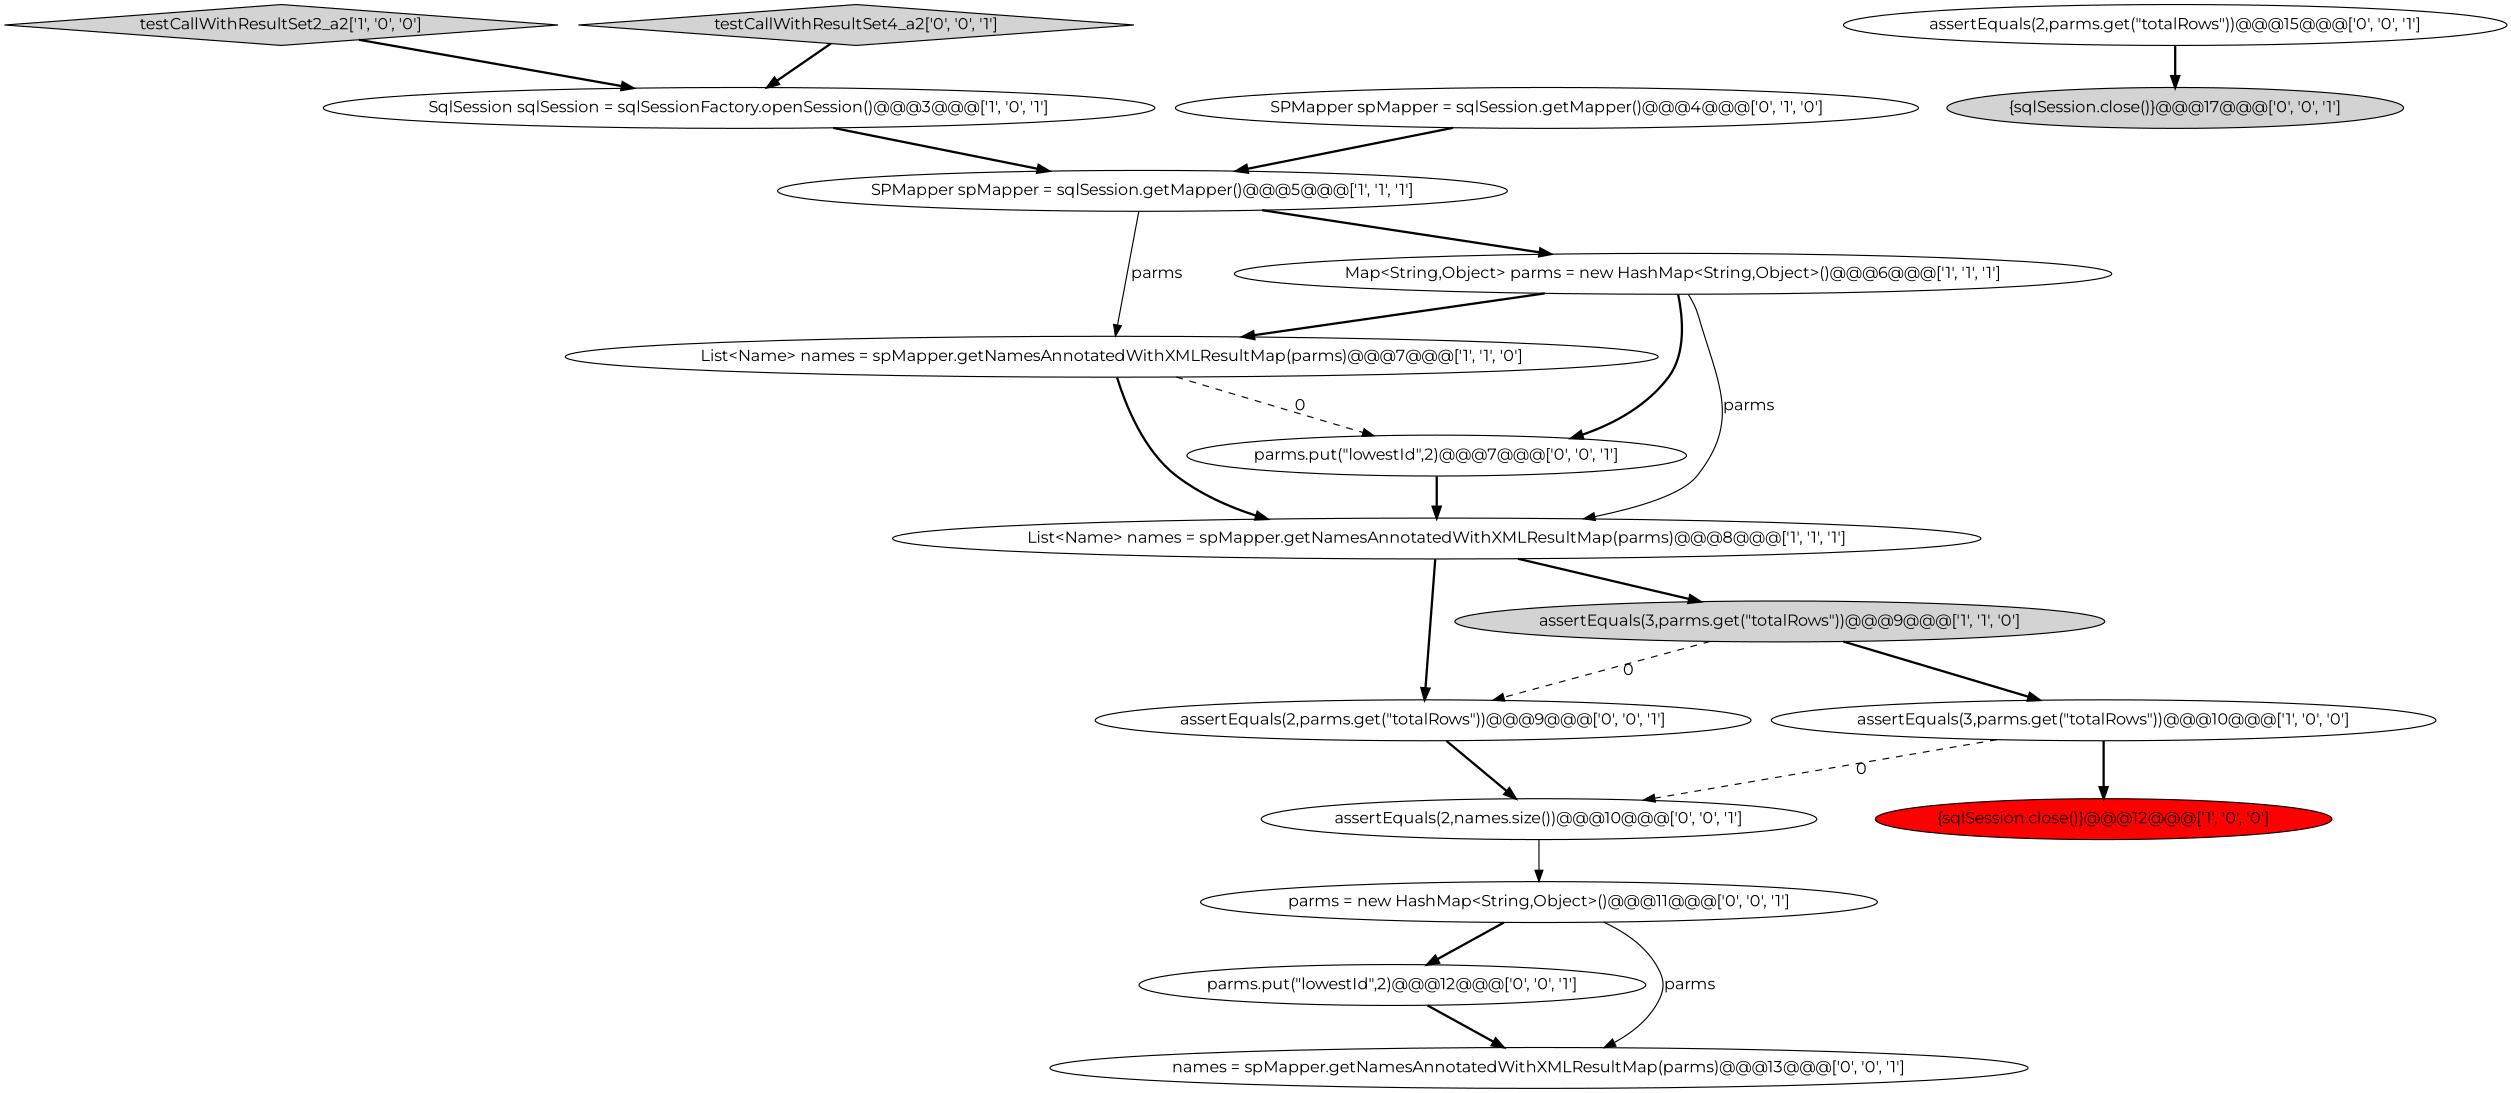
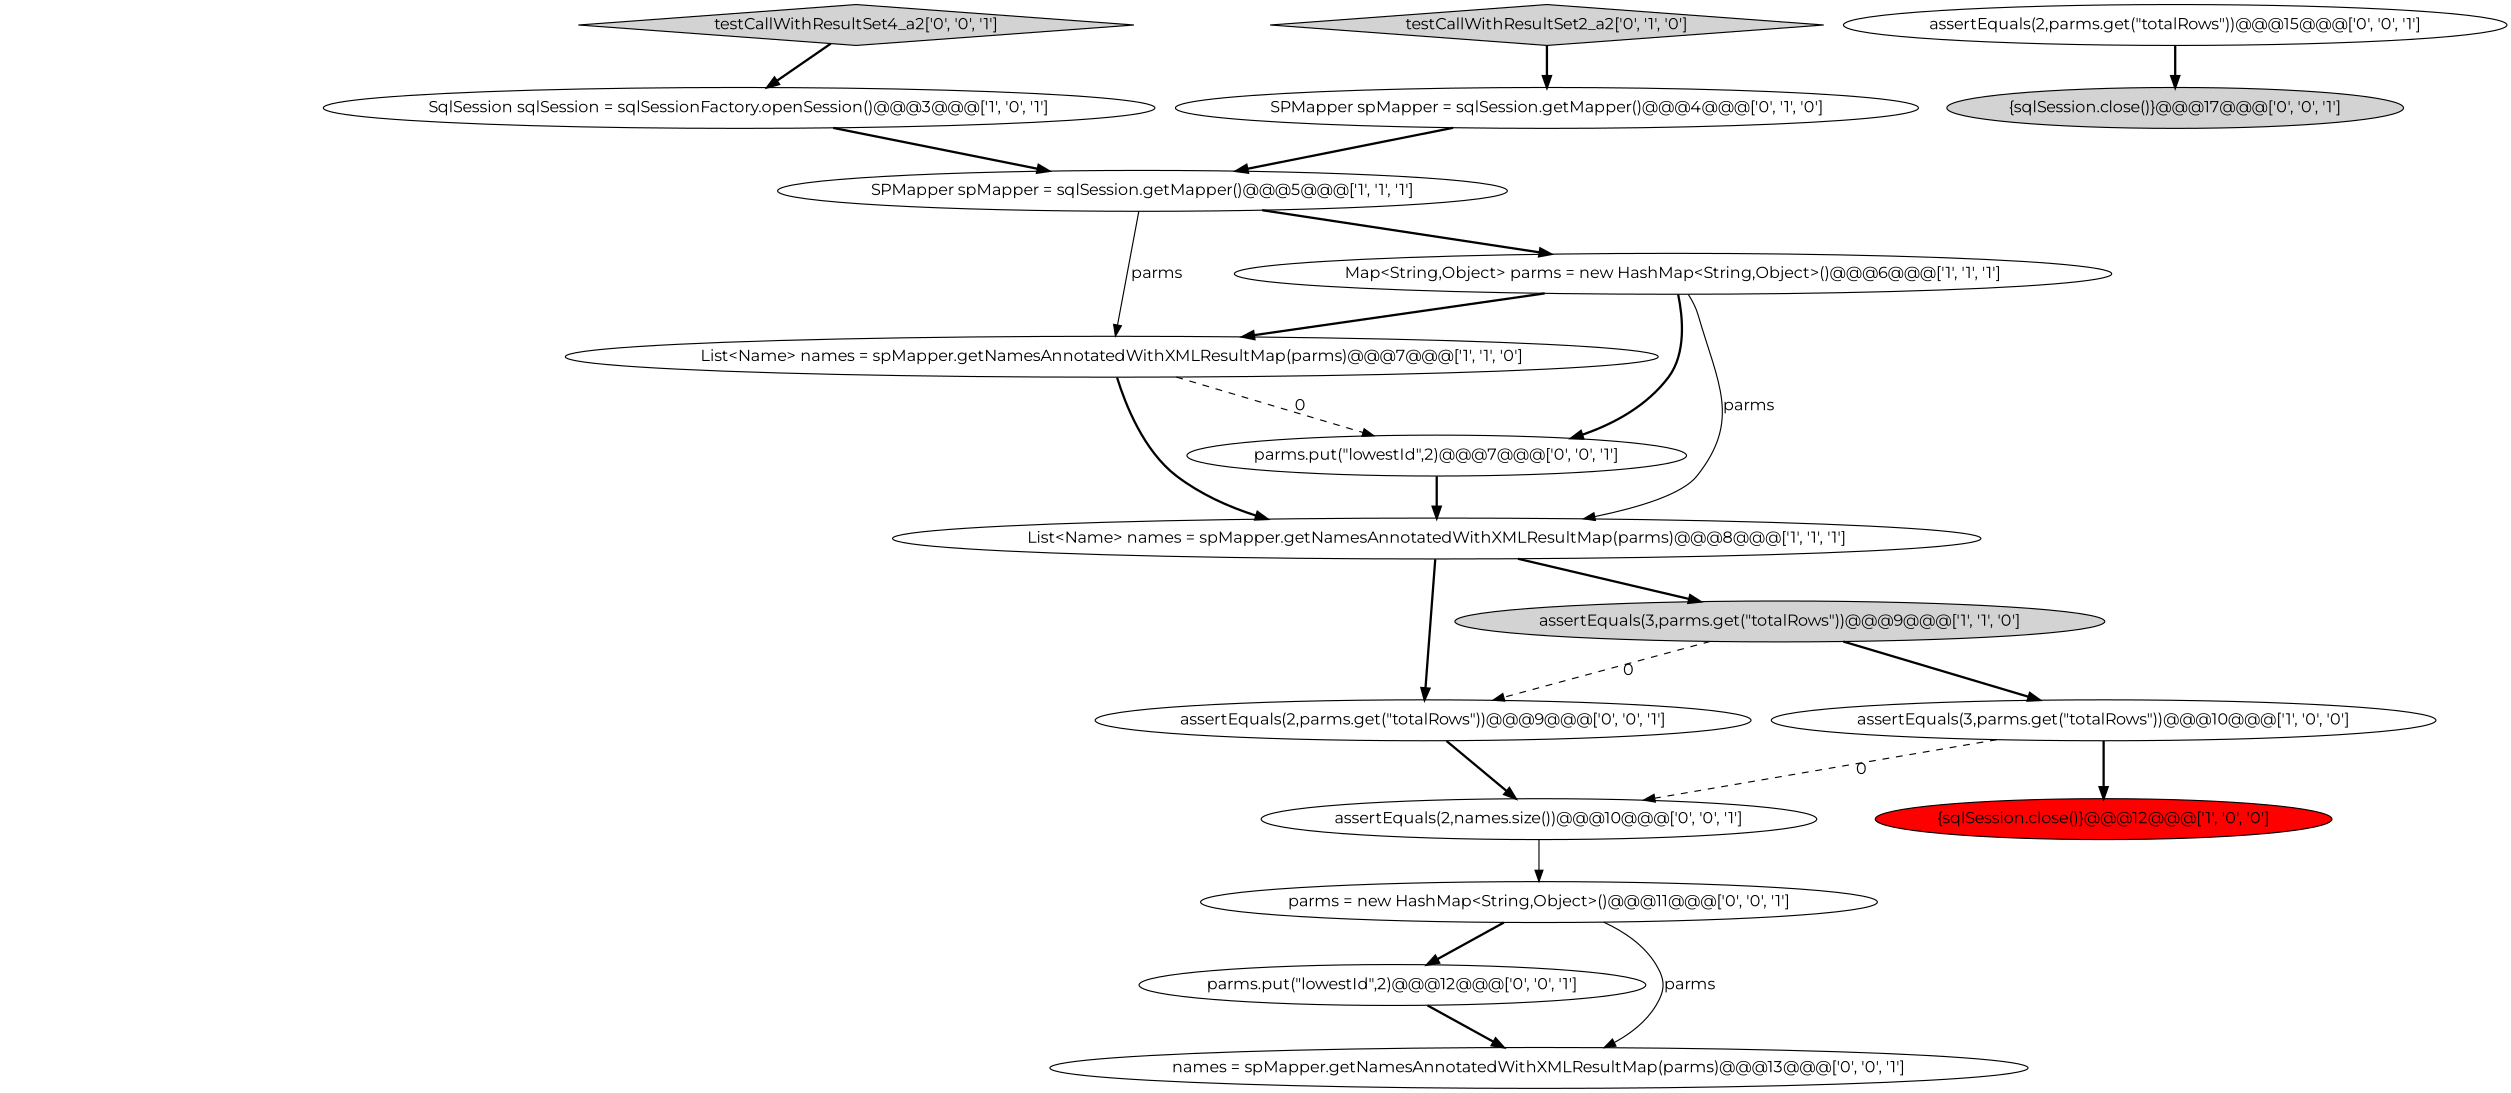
(281, 25) -> none
none -> (1547, 25)
